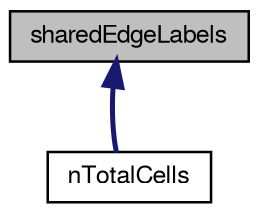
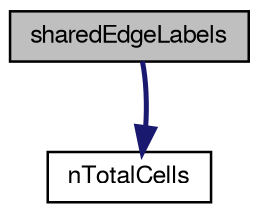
(113, 120) -> (146, 94)
